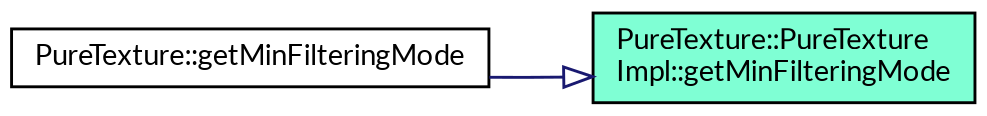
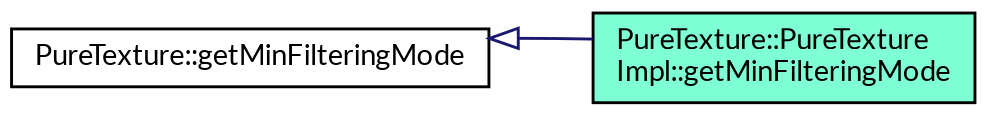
(526, 77) -> (556, 39)
